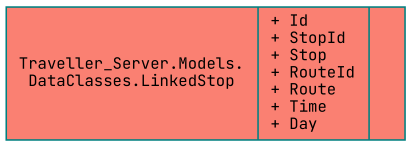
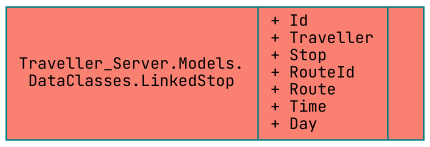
(309, 38) -> (323, 38)
